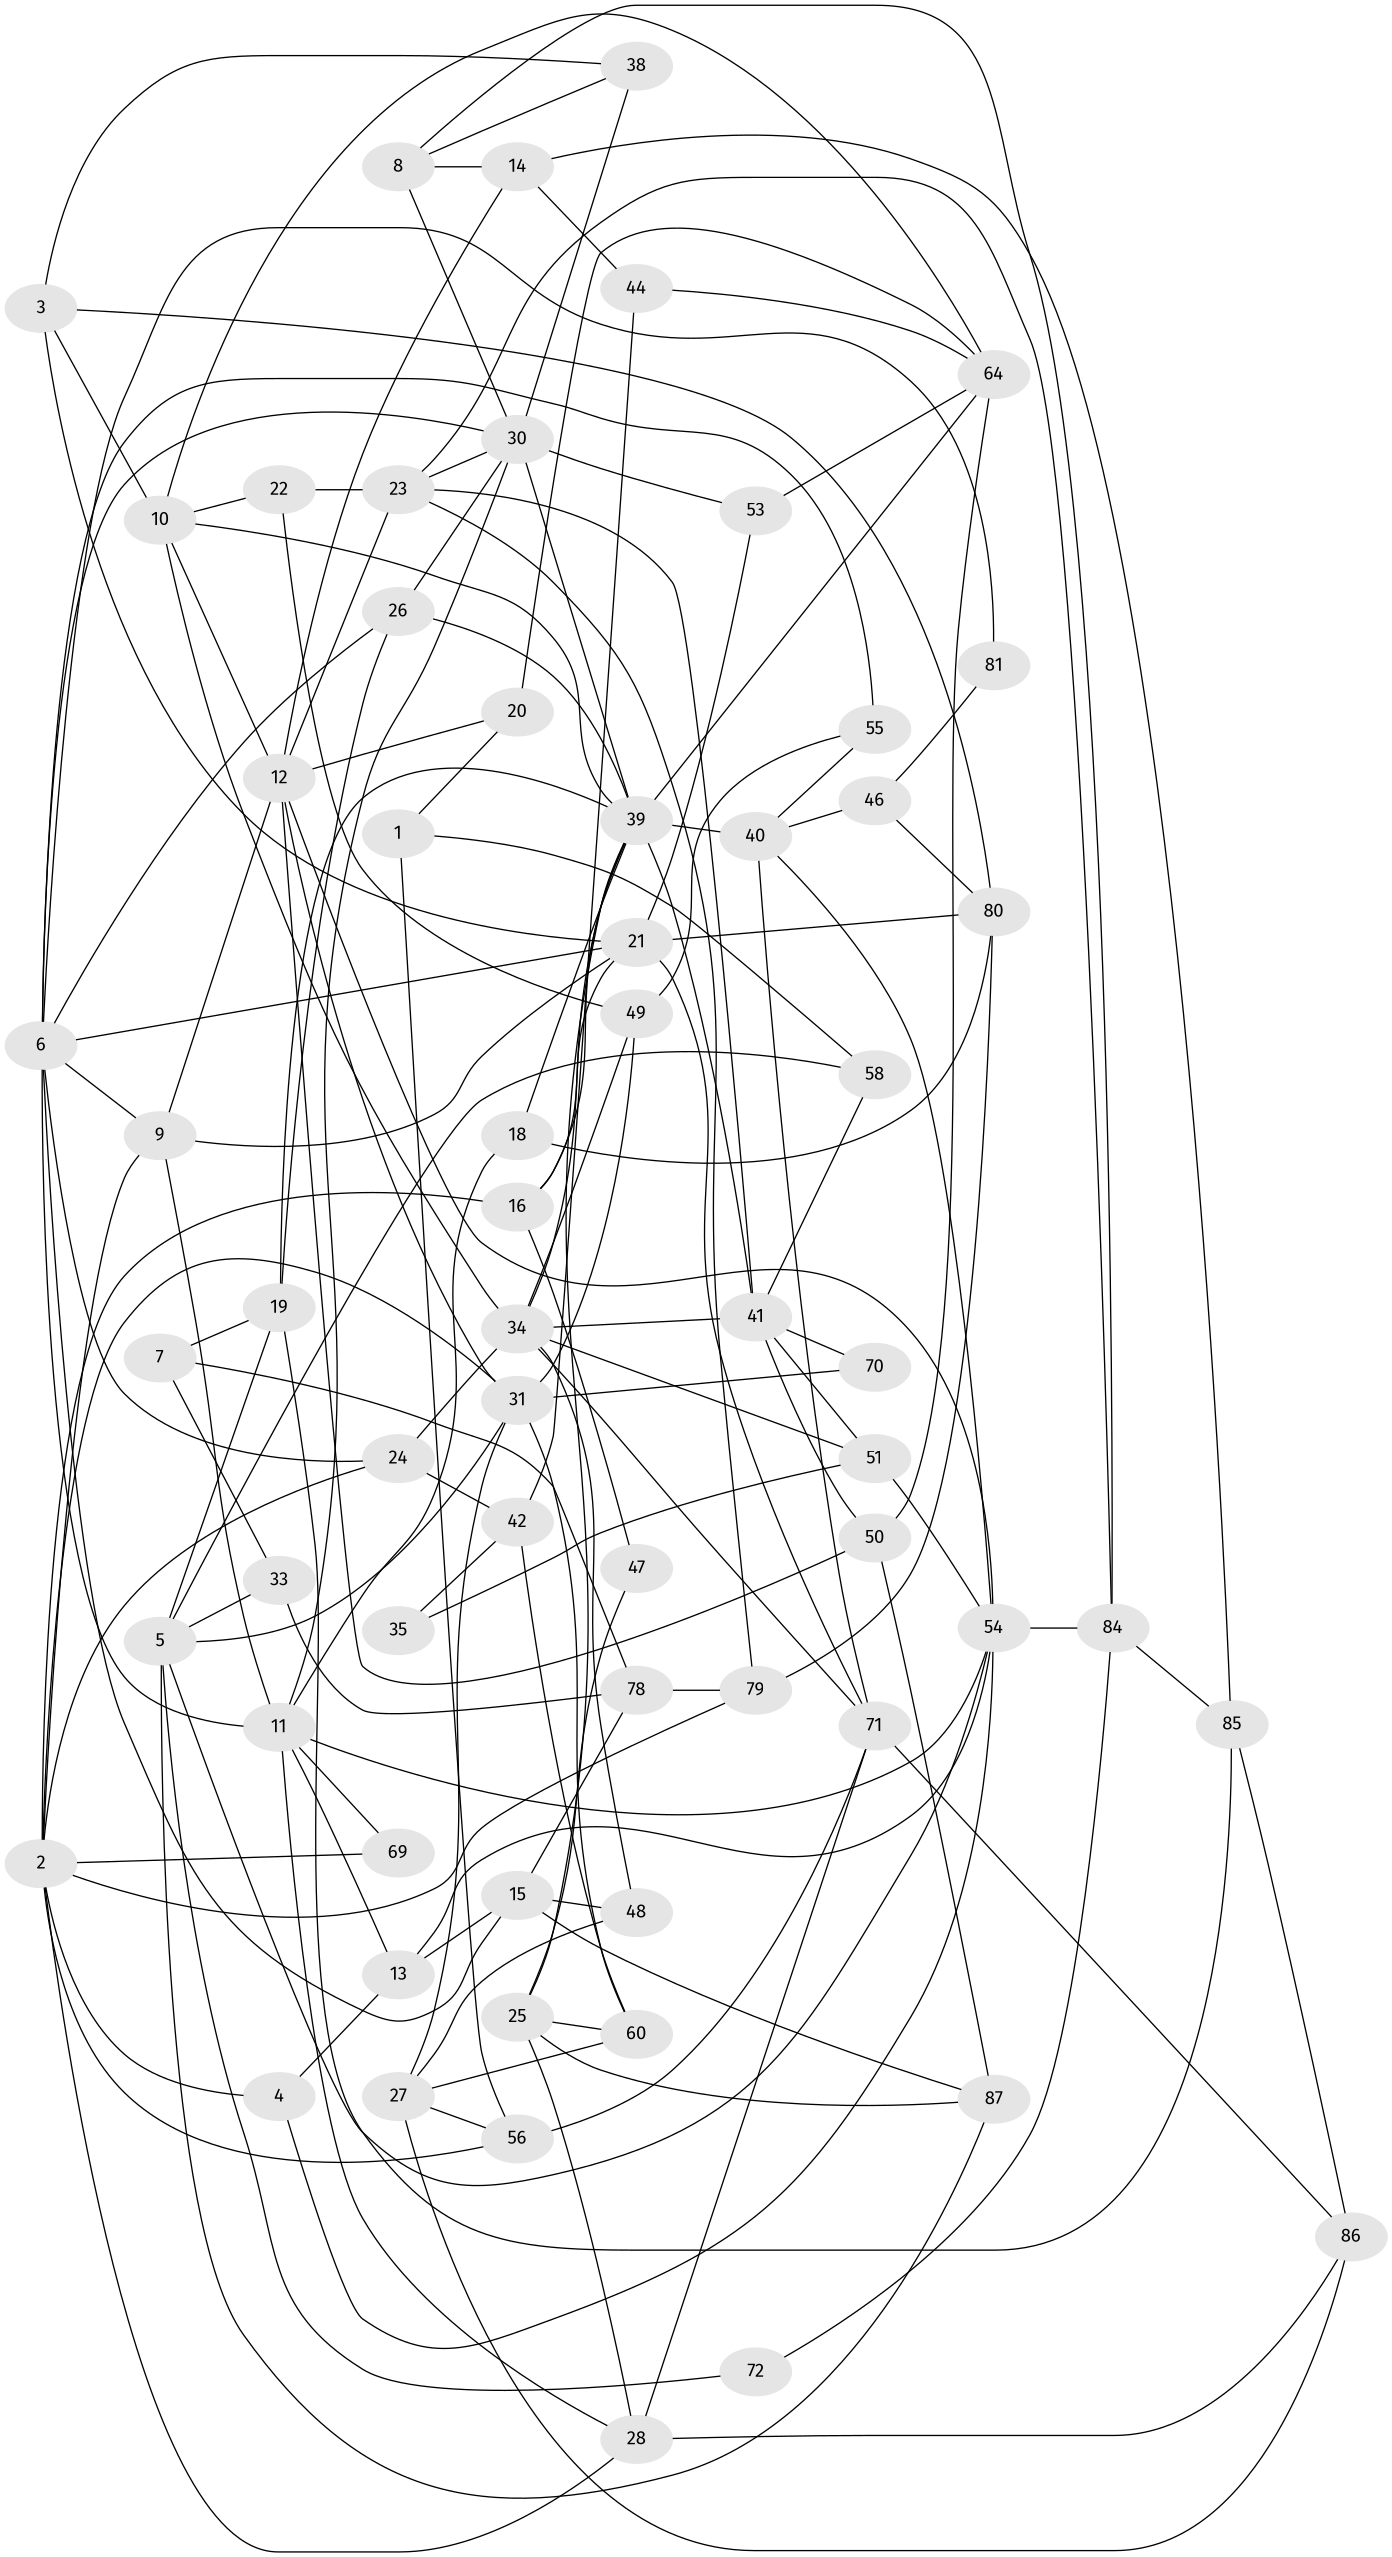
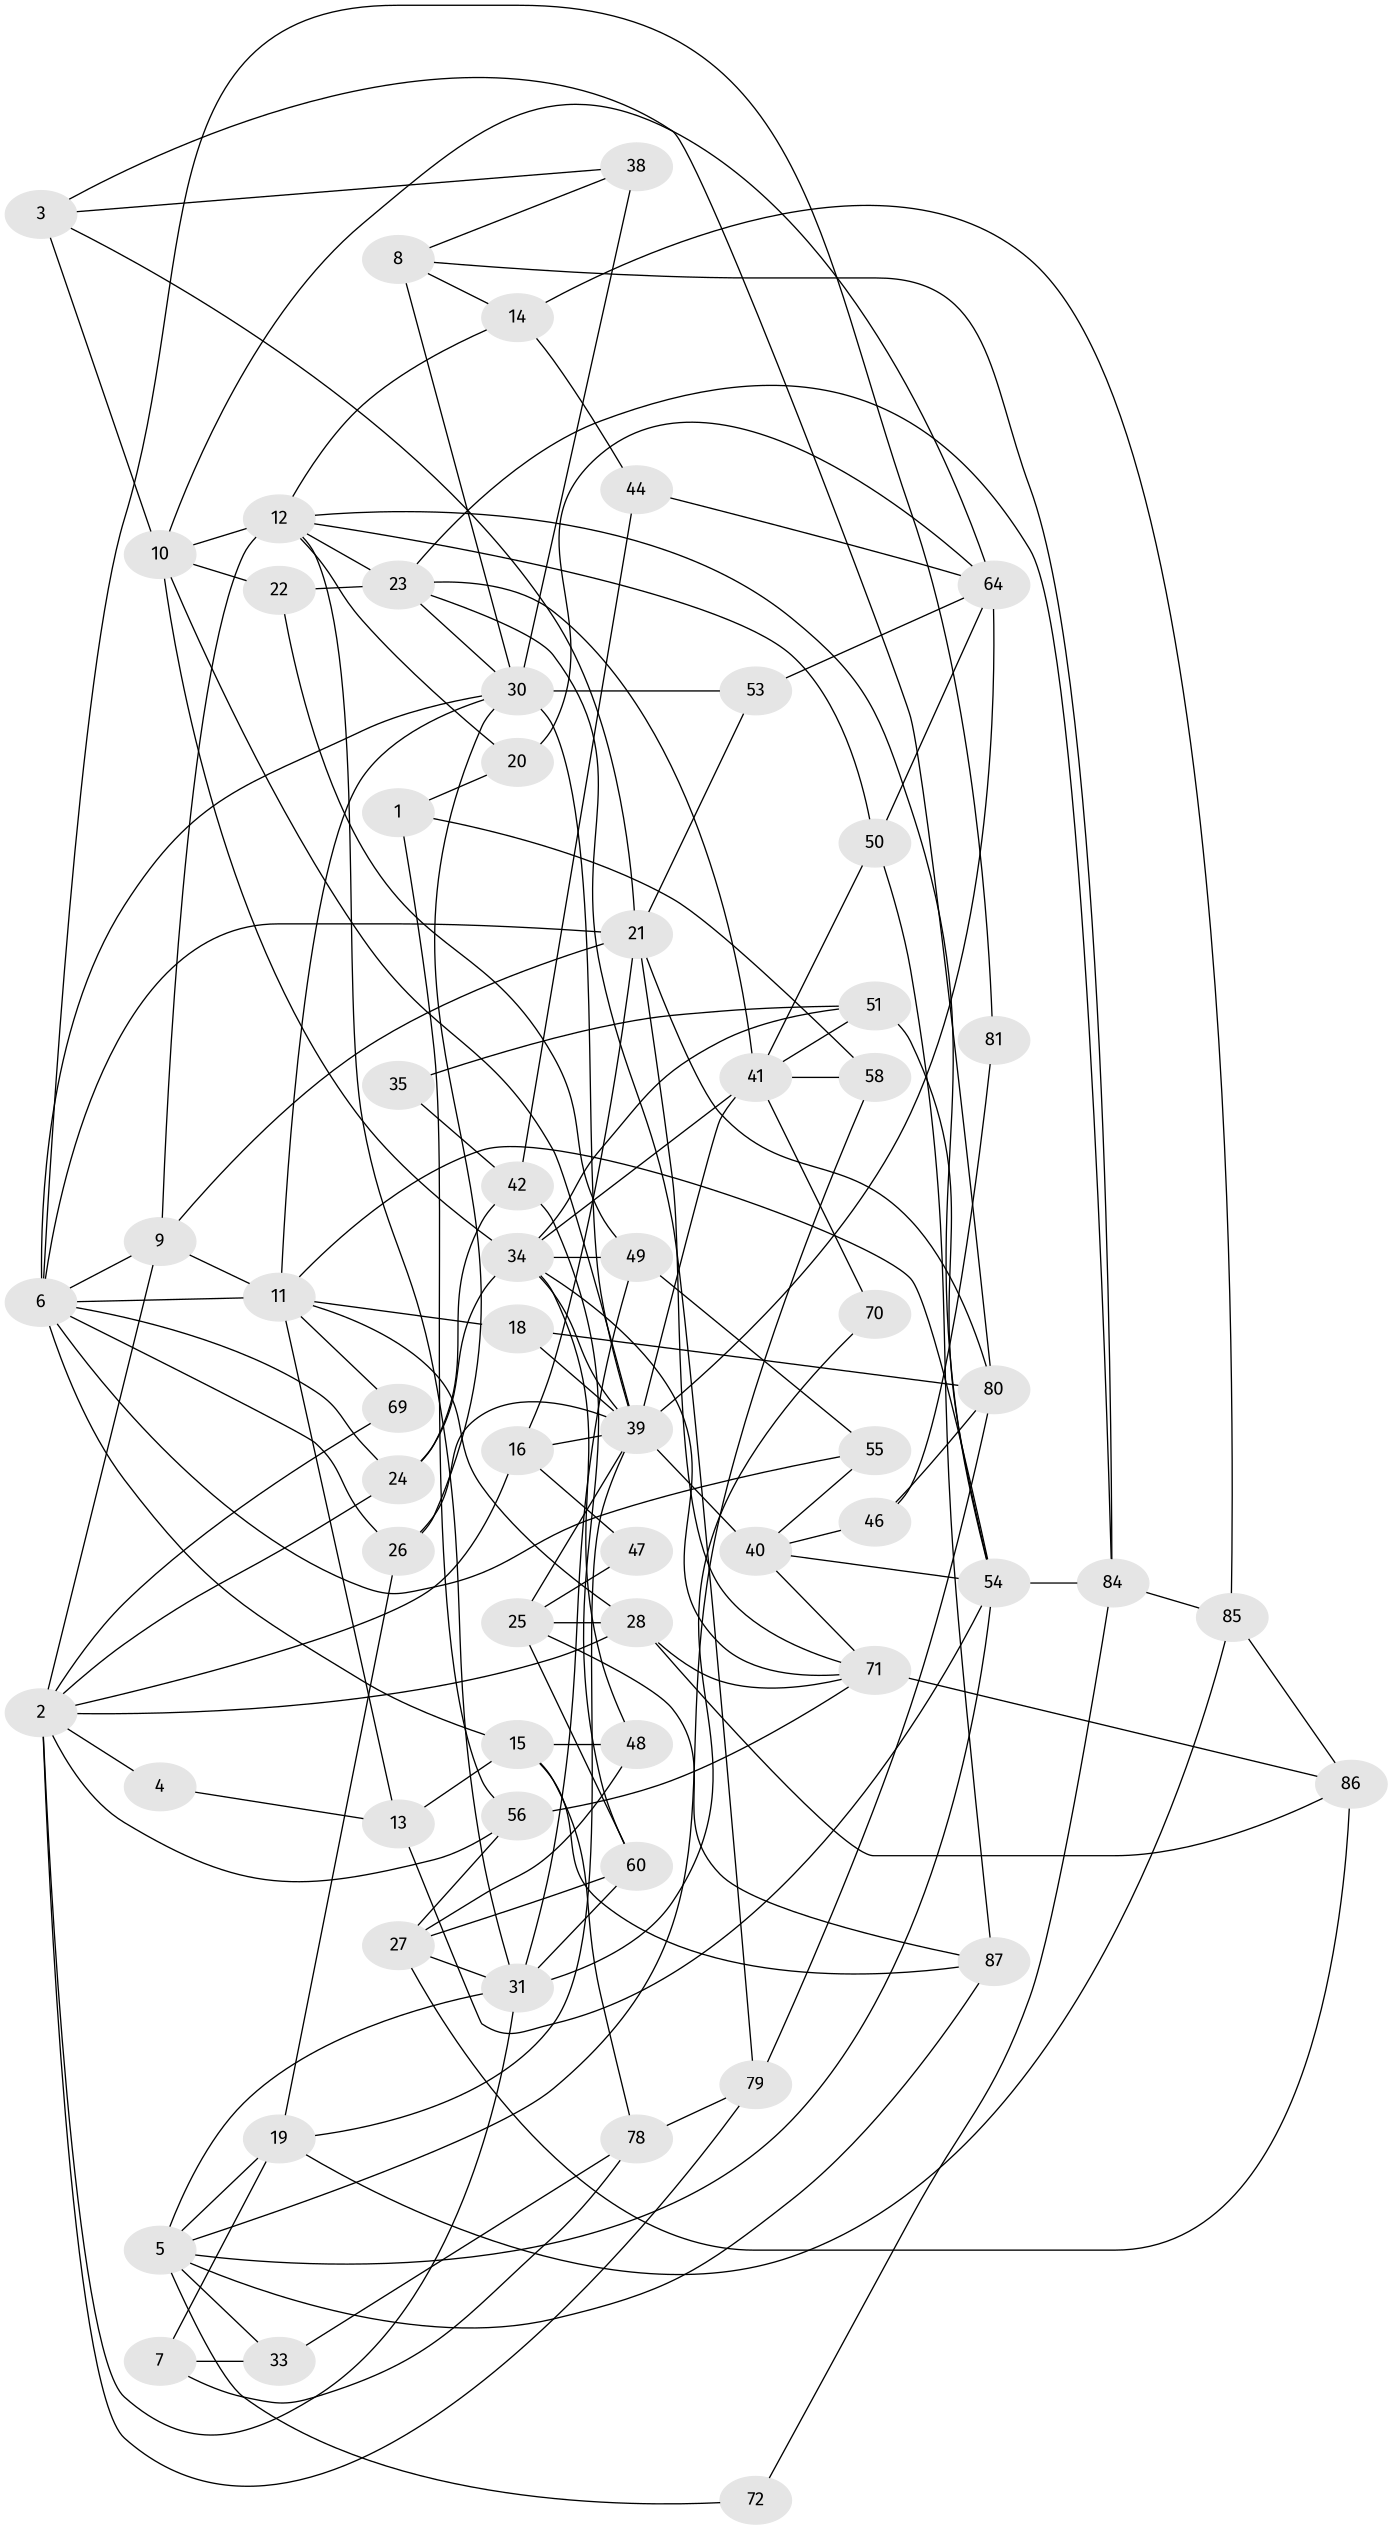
(751, 2219) -> none
